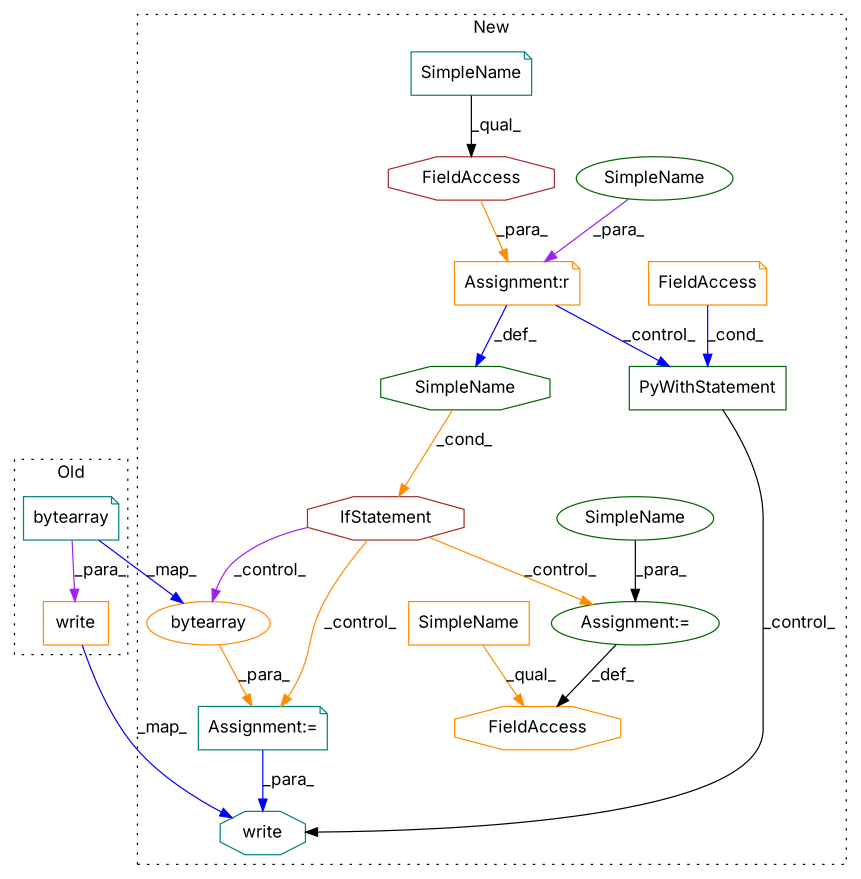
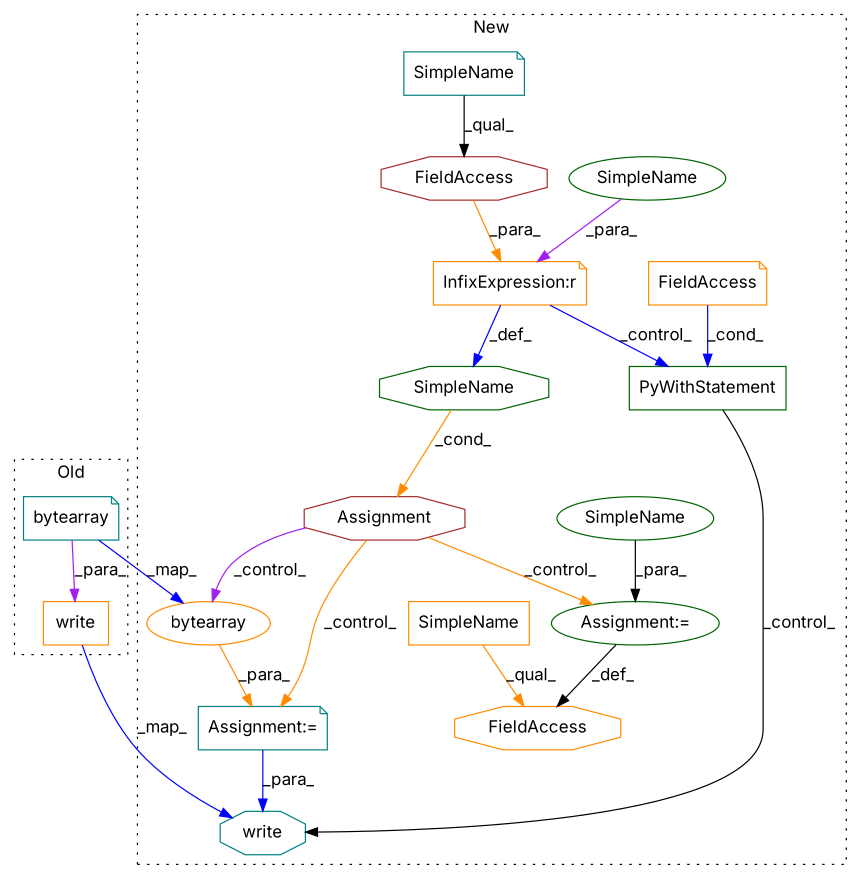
(517, 283) -> (510, 283)
(386, 518) -> (385, 518)
